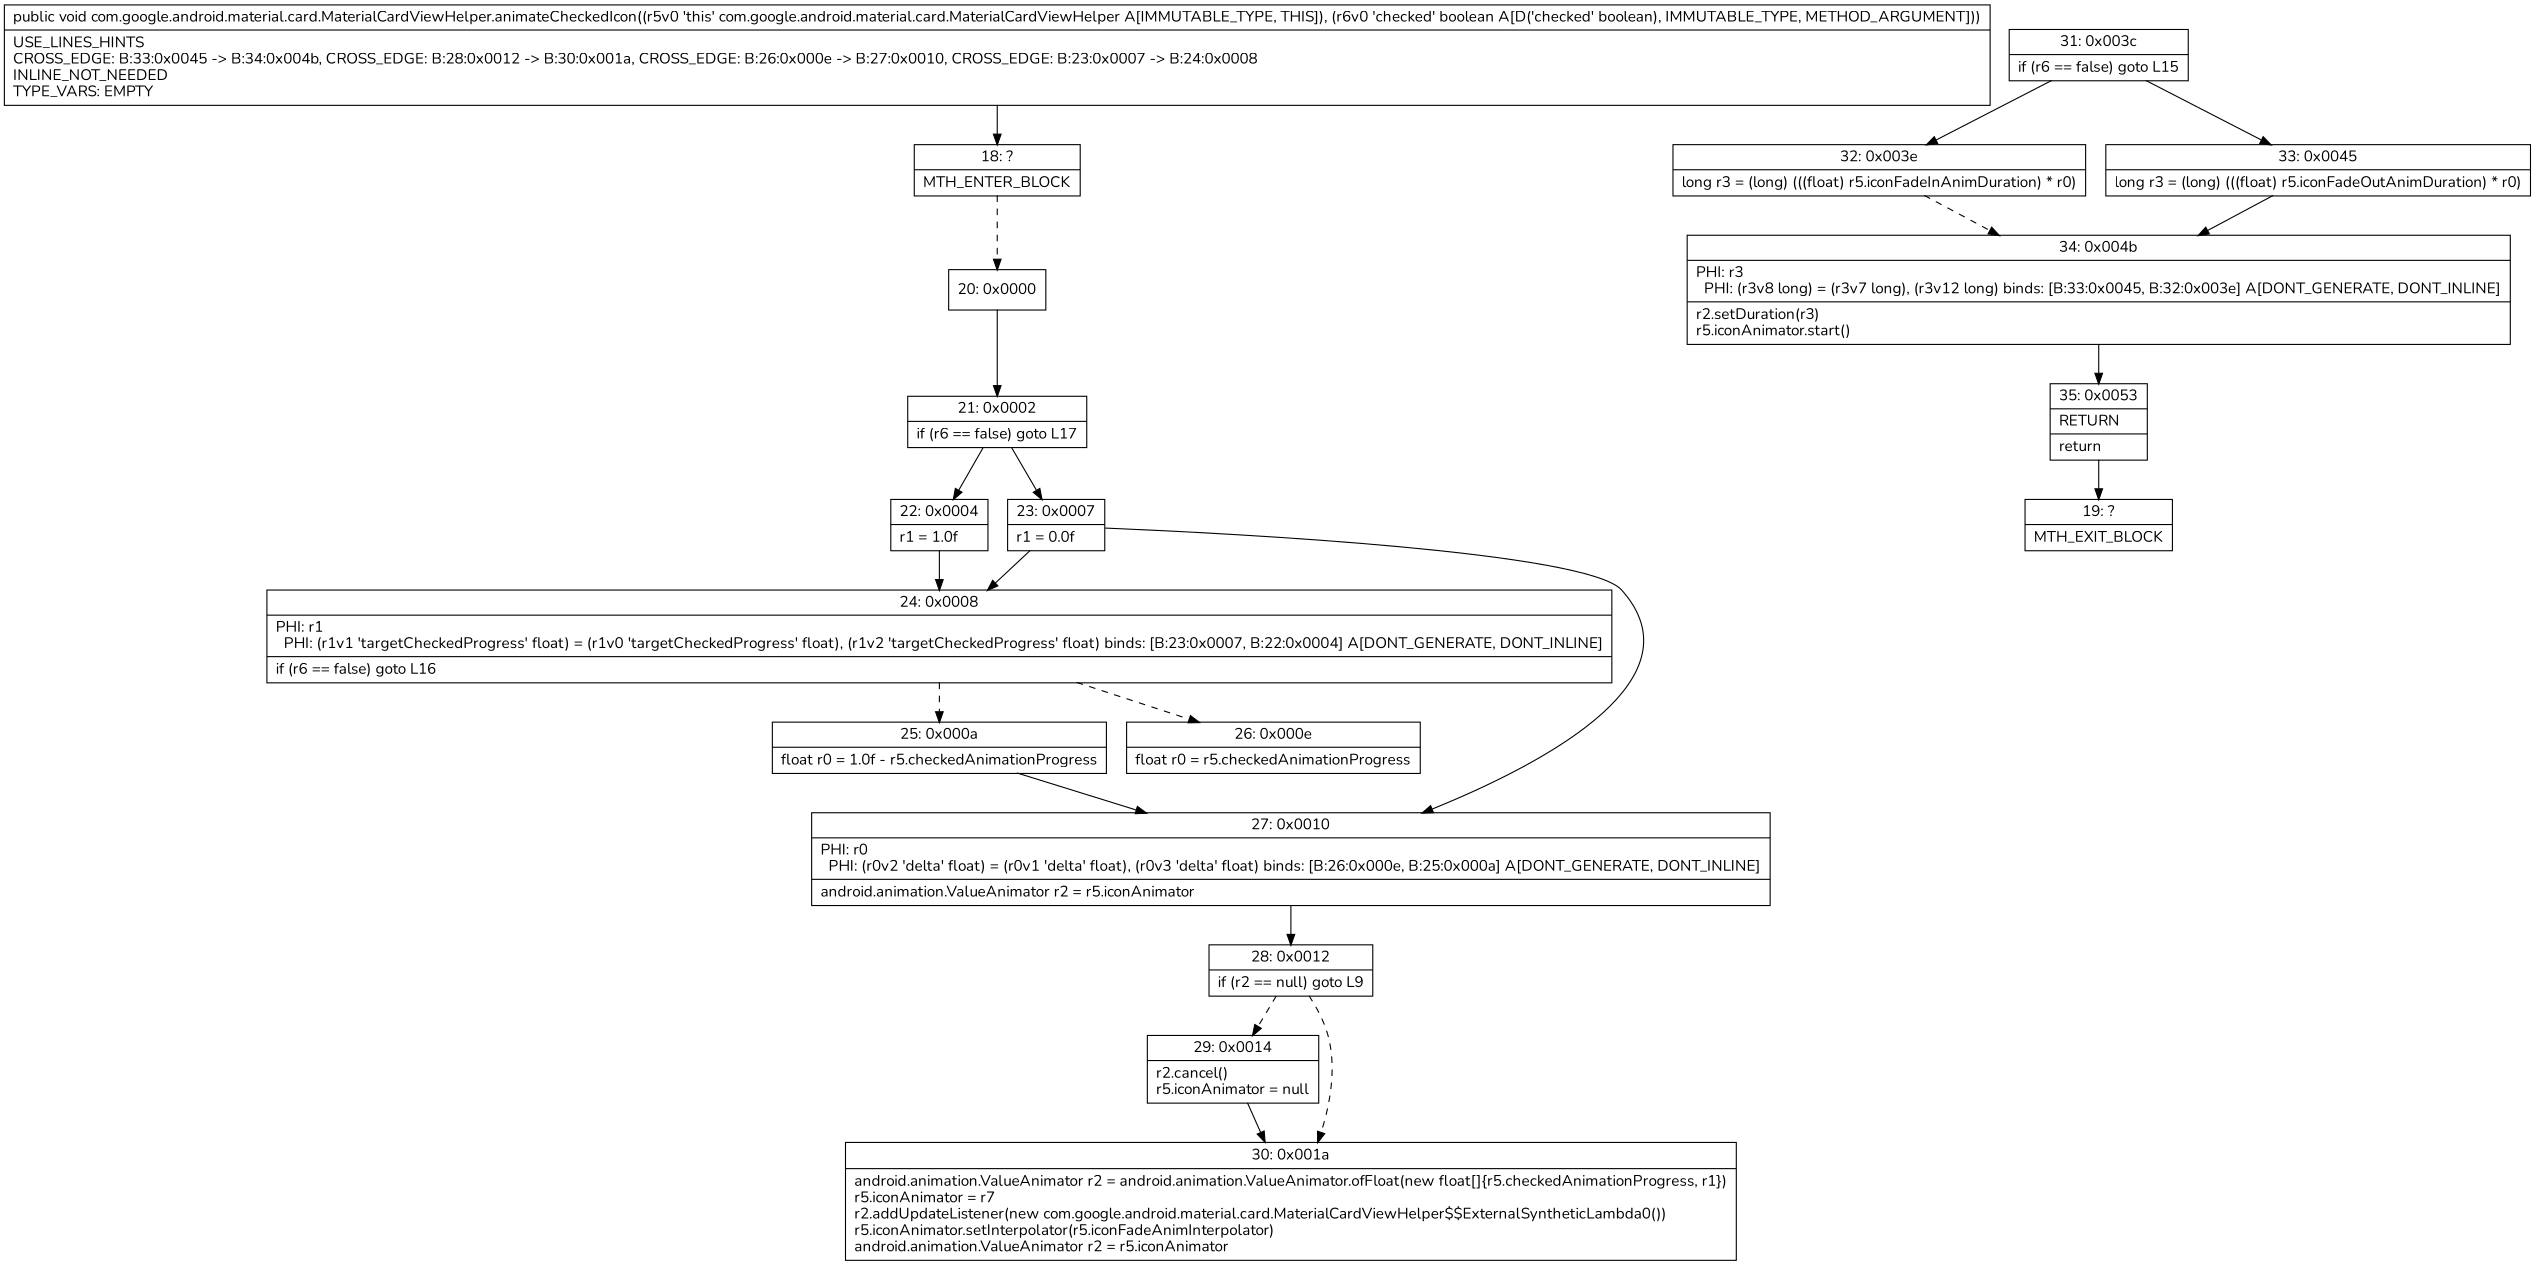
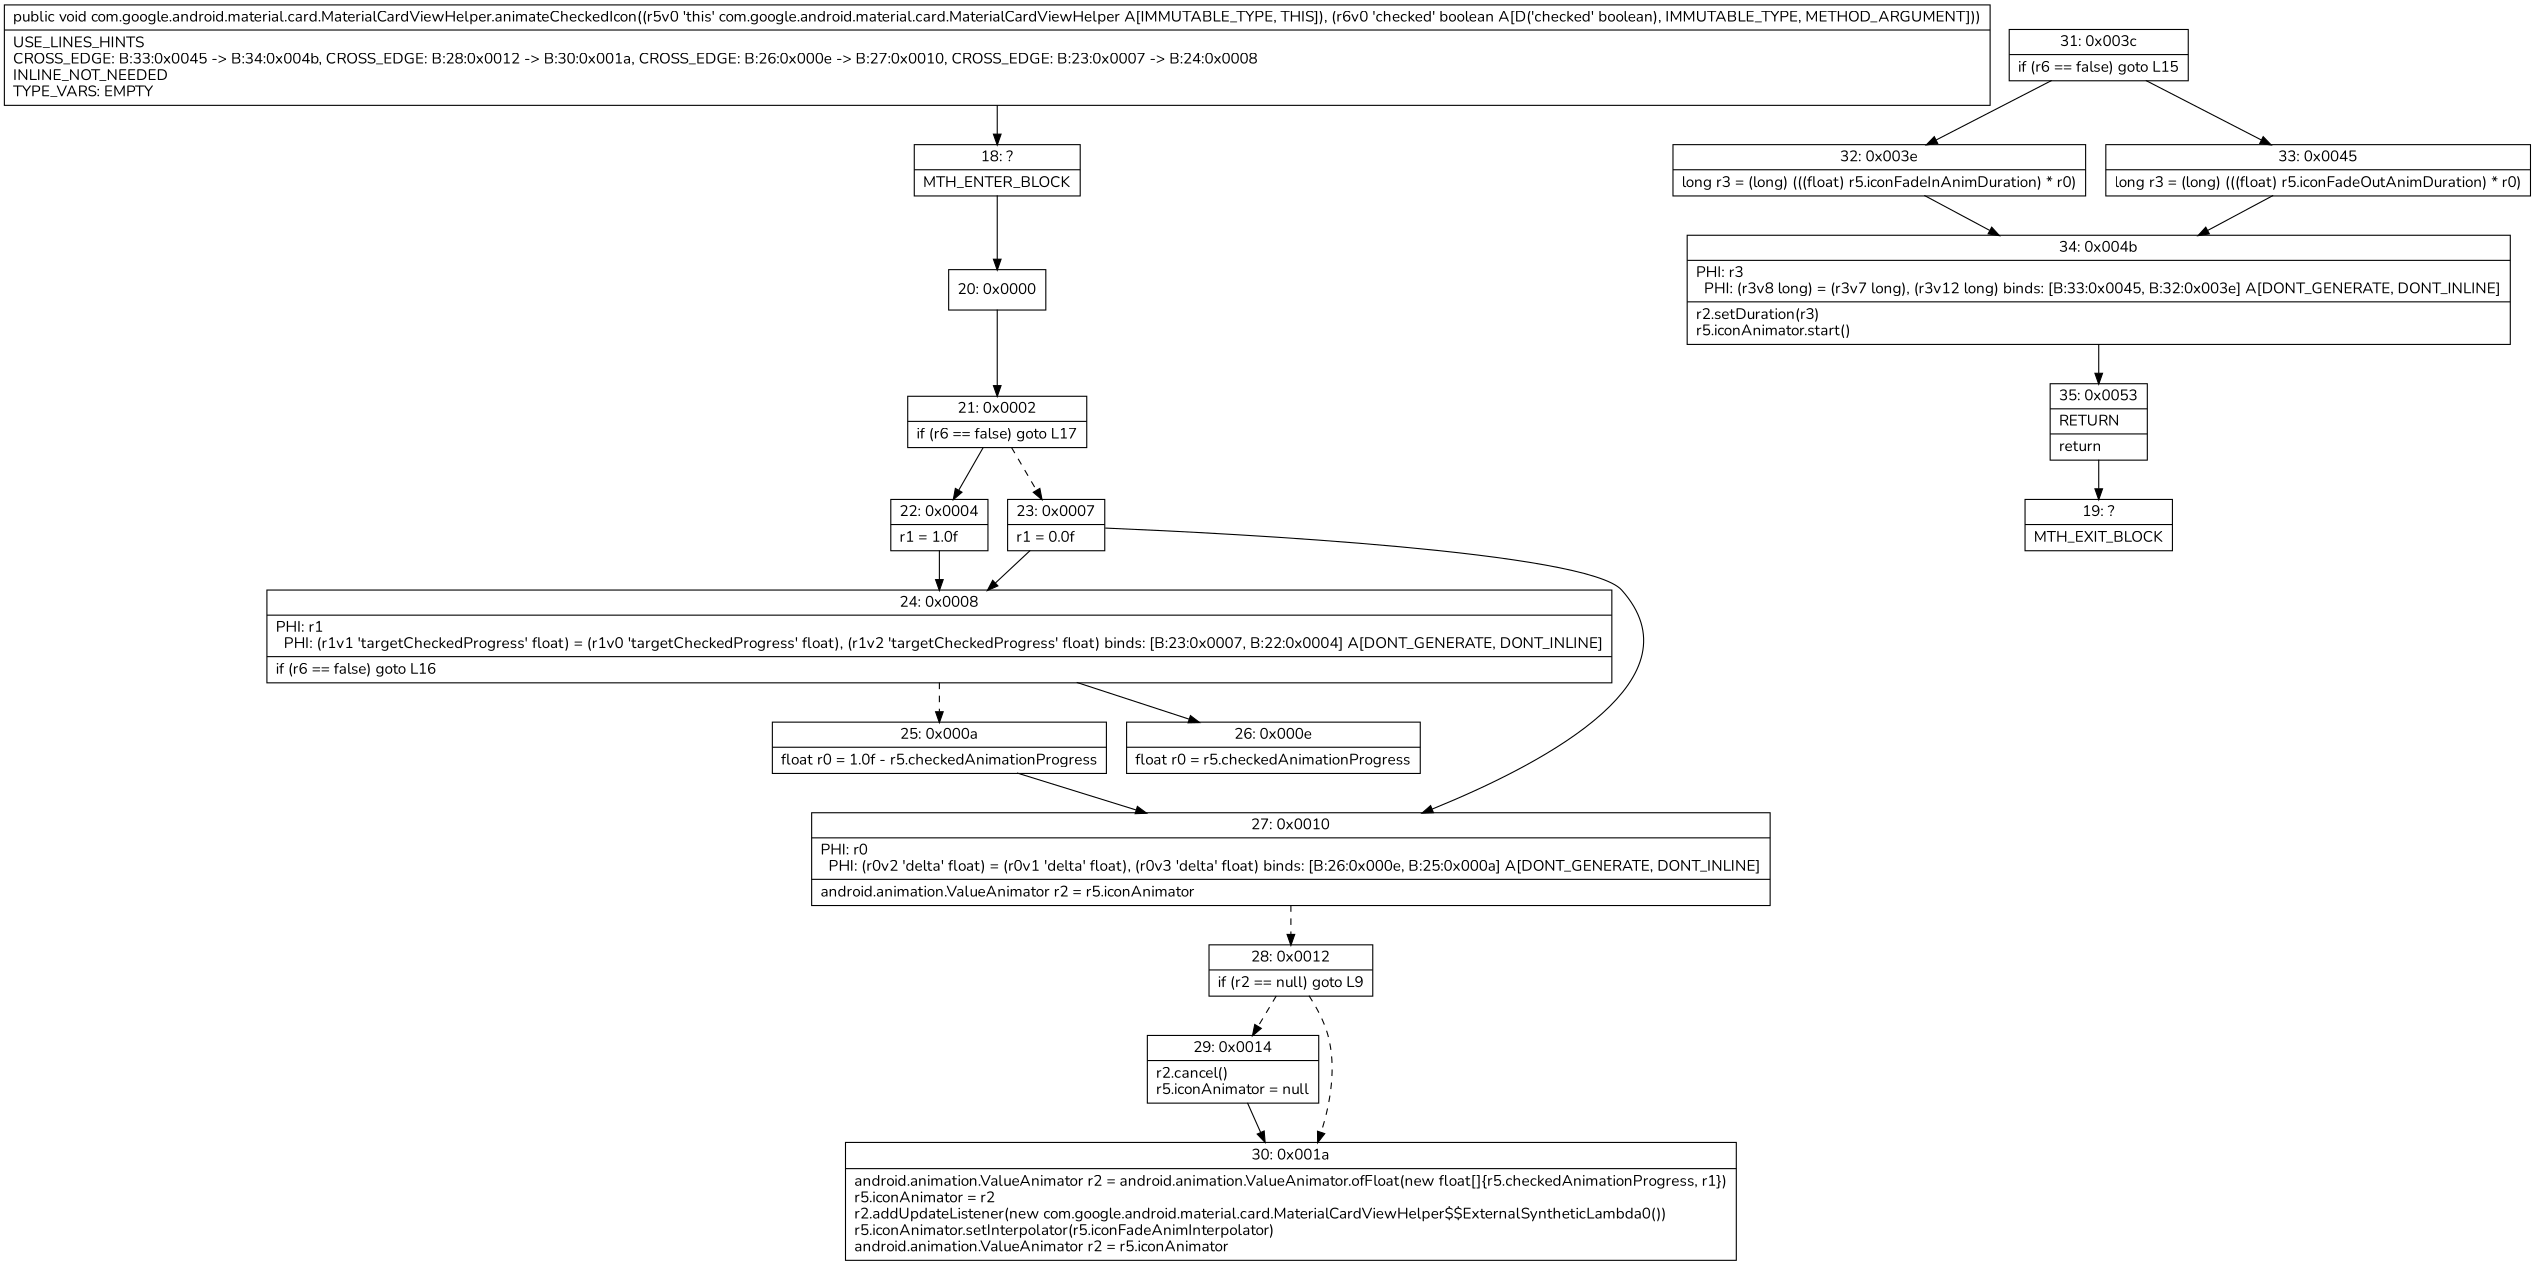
(1957, 213) -> (1957, 213)
(997, 227) -> (997, 227)
(1024, 469) -> (1024, 469)
(1133, 701) -> (1133, 701)
(1291, 920) -> (1291, 920)
(925, 1198) -> (925, 1198)
